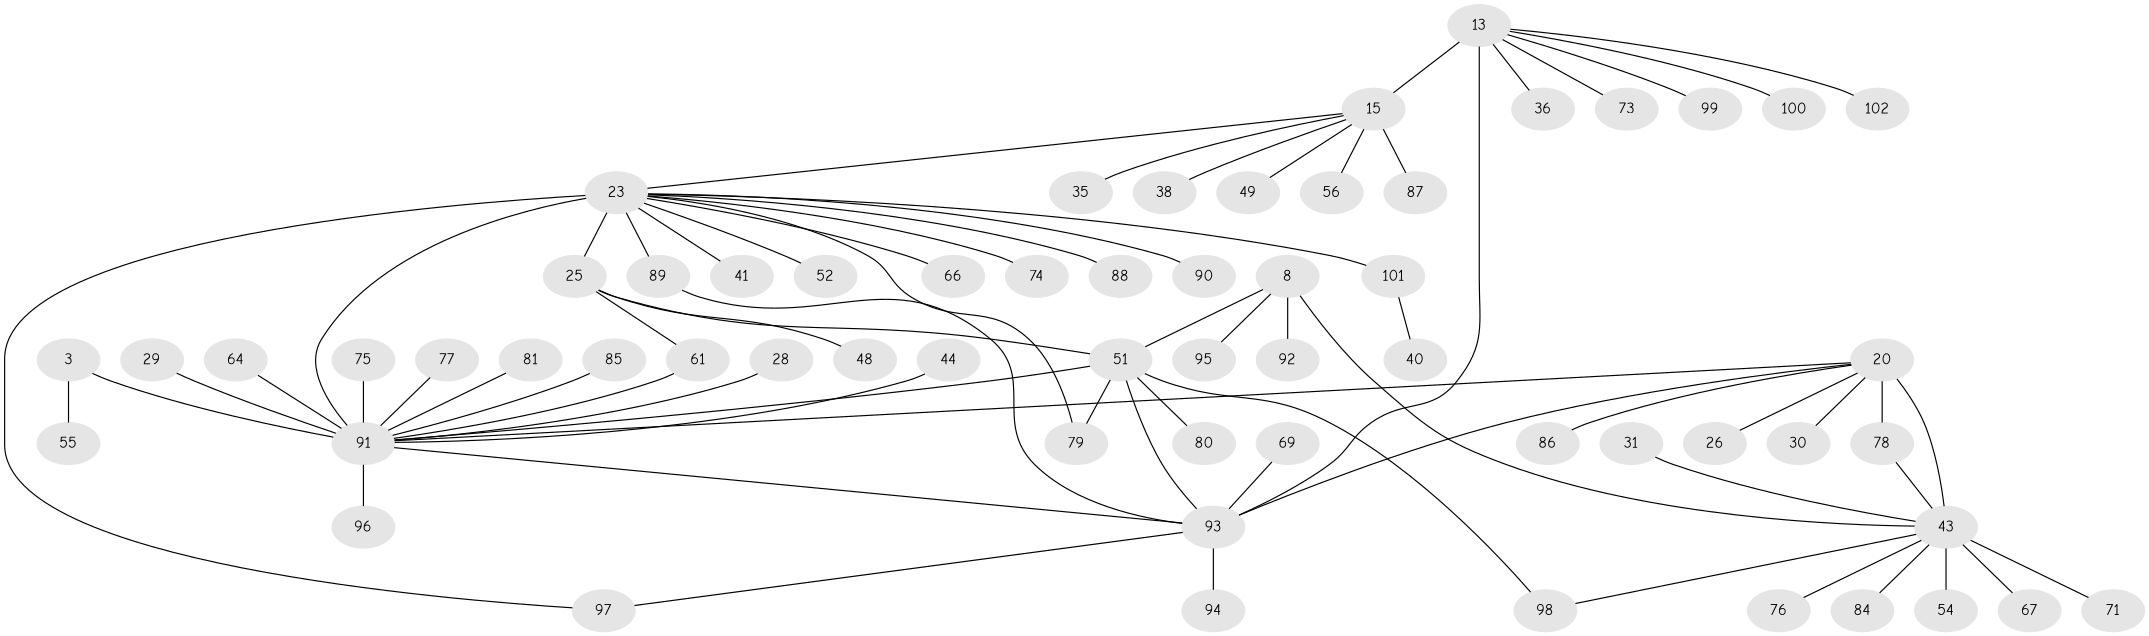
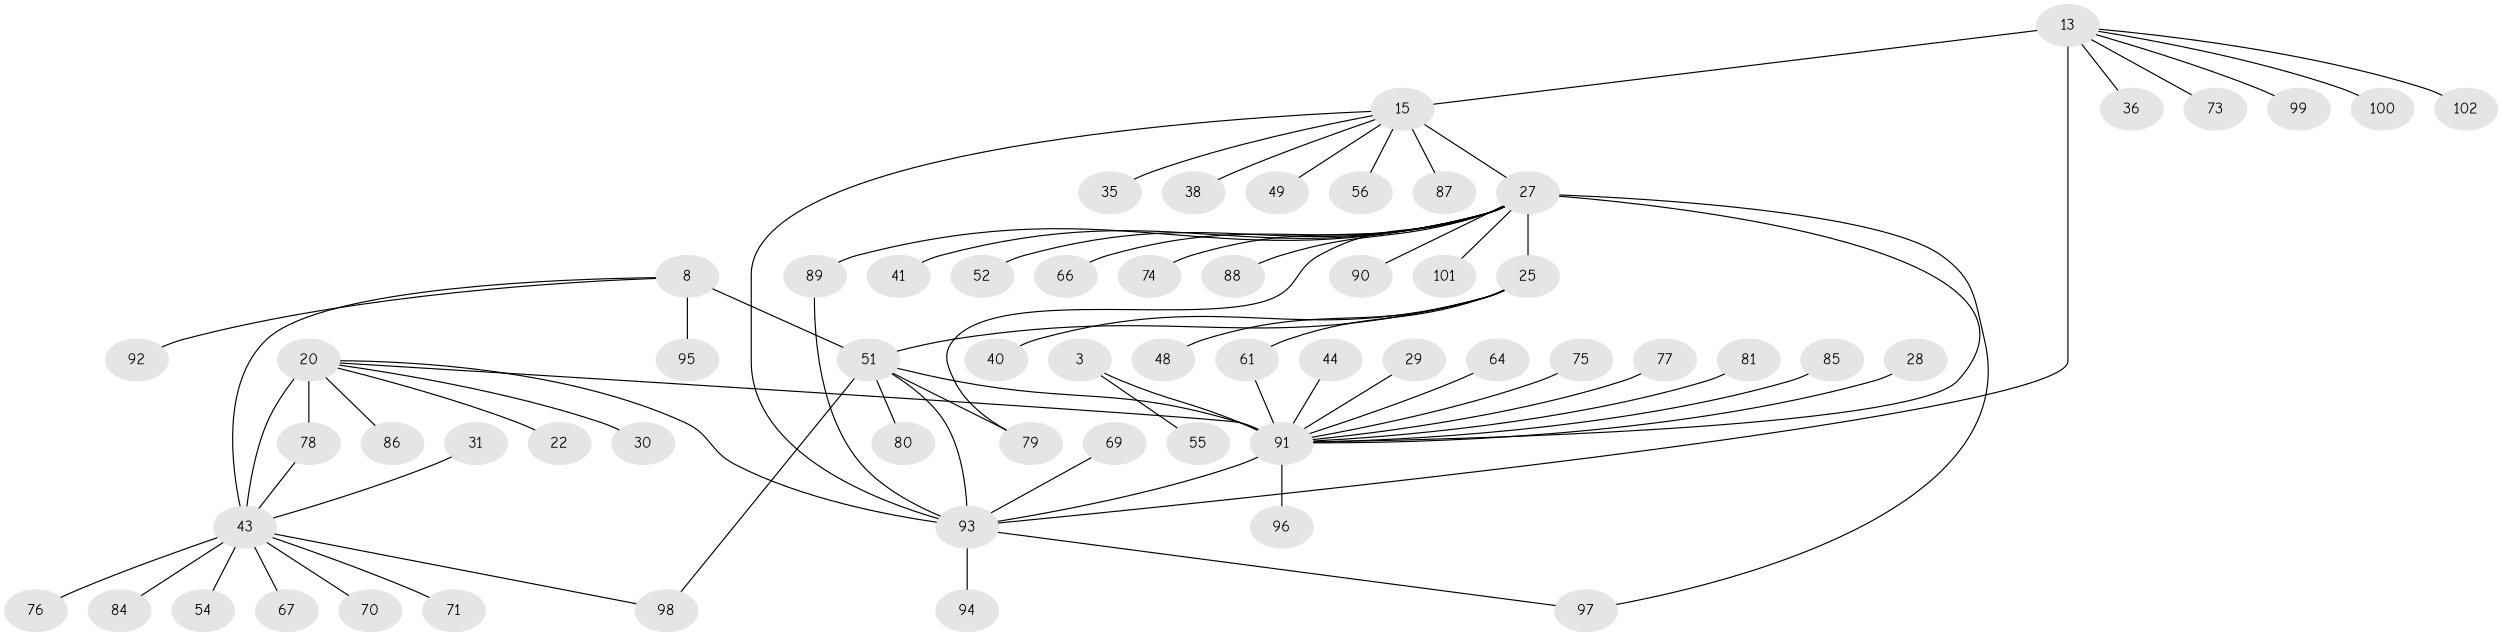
none -> (871, 182)
(617, 193) -> (1528, 193)
(1404, 318) -> (1262, 318)
(1715, 444) -> (560, 444)
none -> (370, 611)
